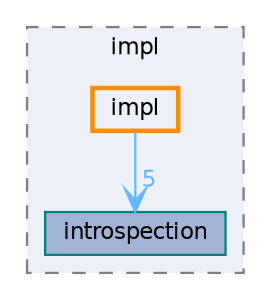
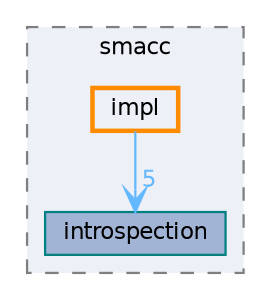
(135, 48) -> (135, 48)
